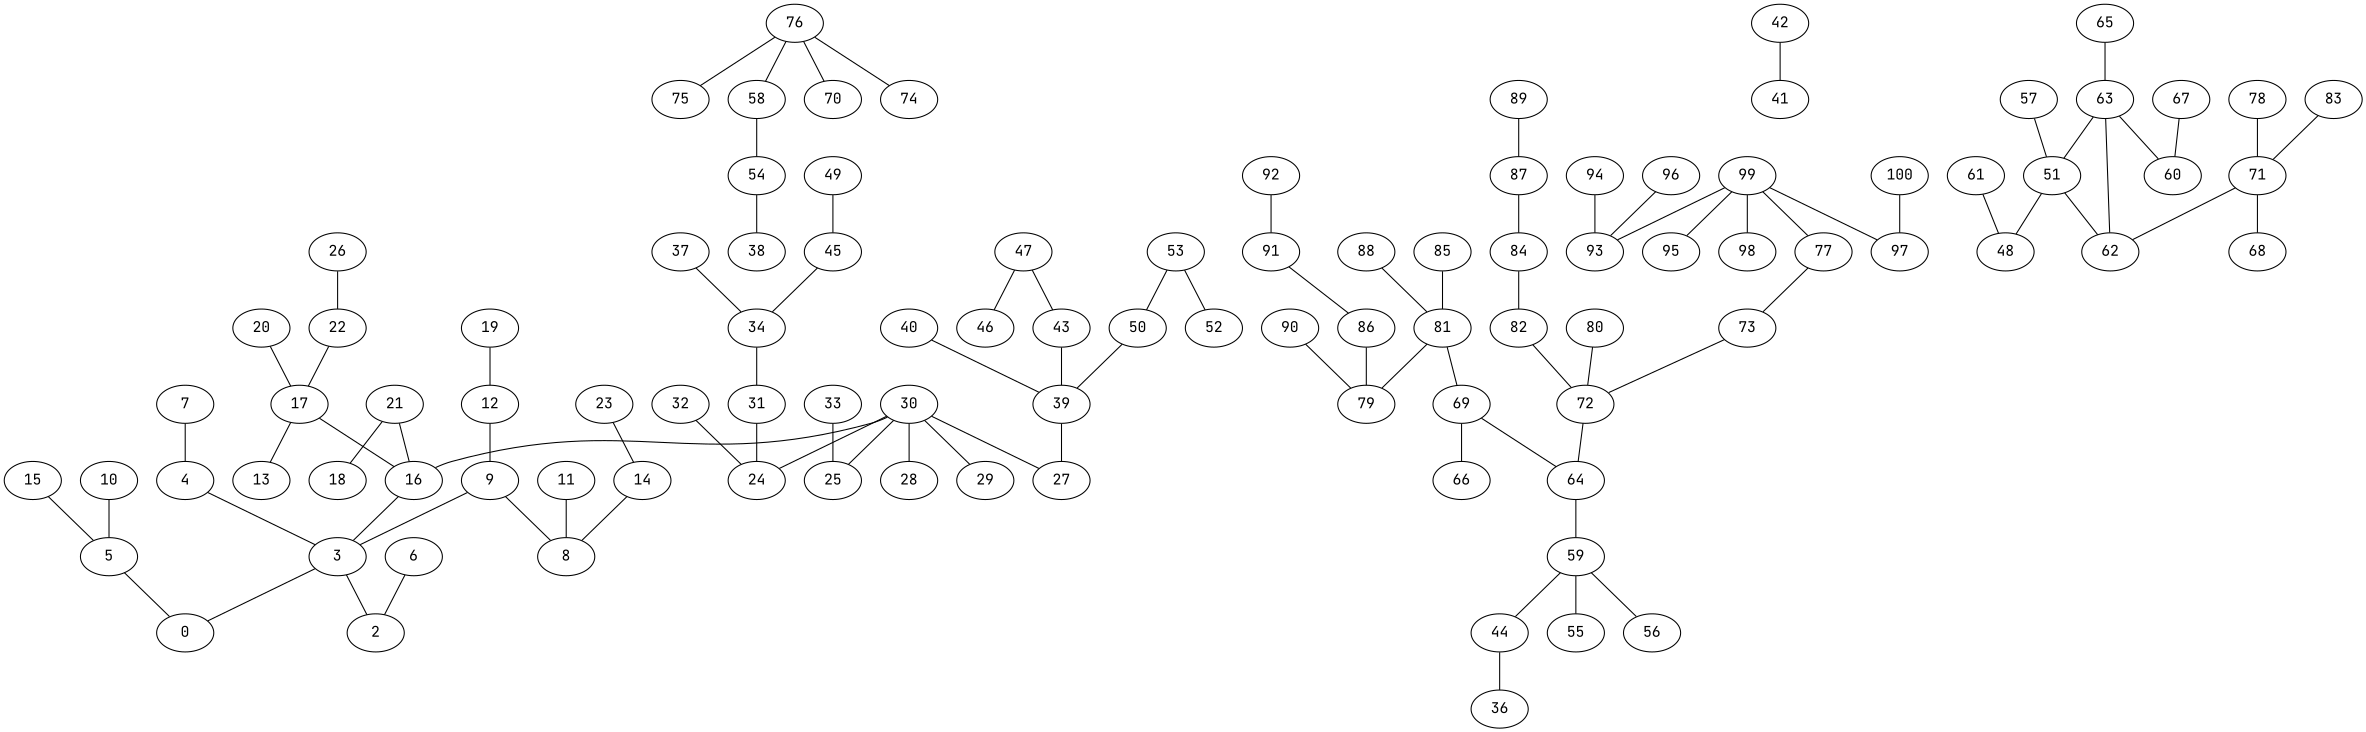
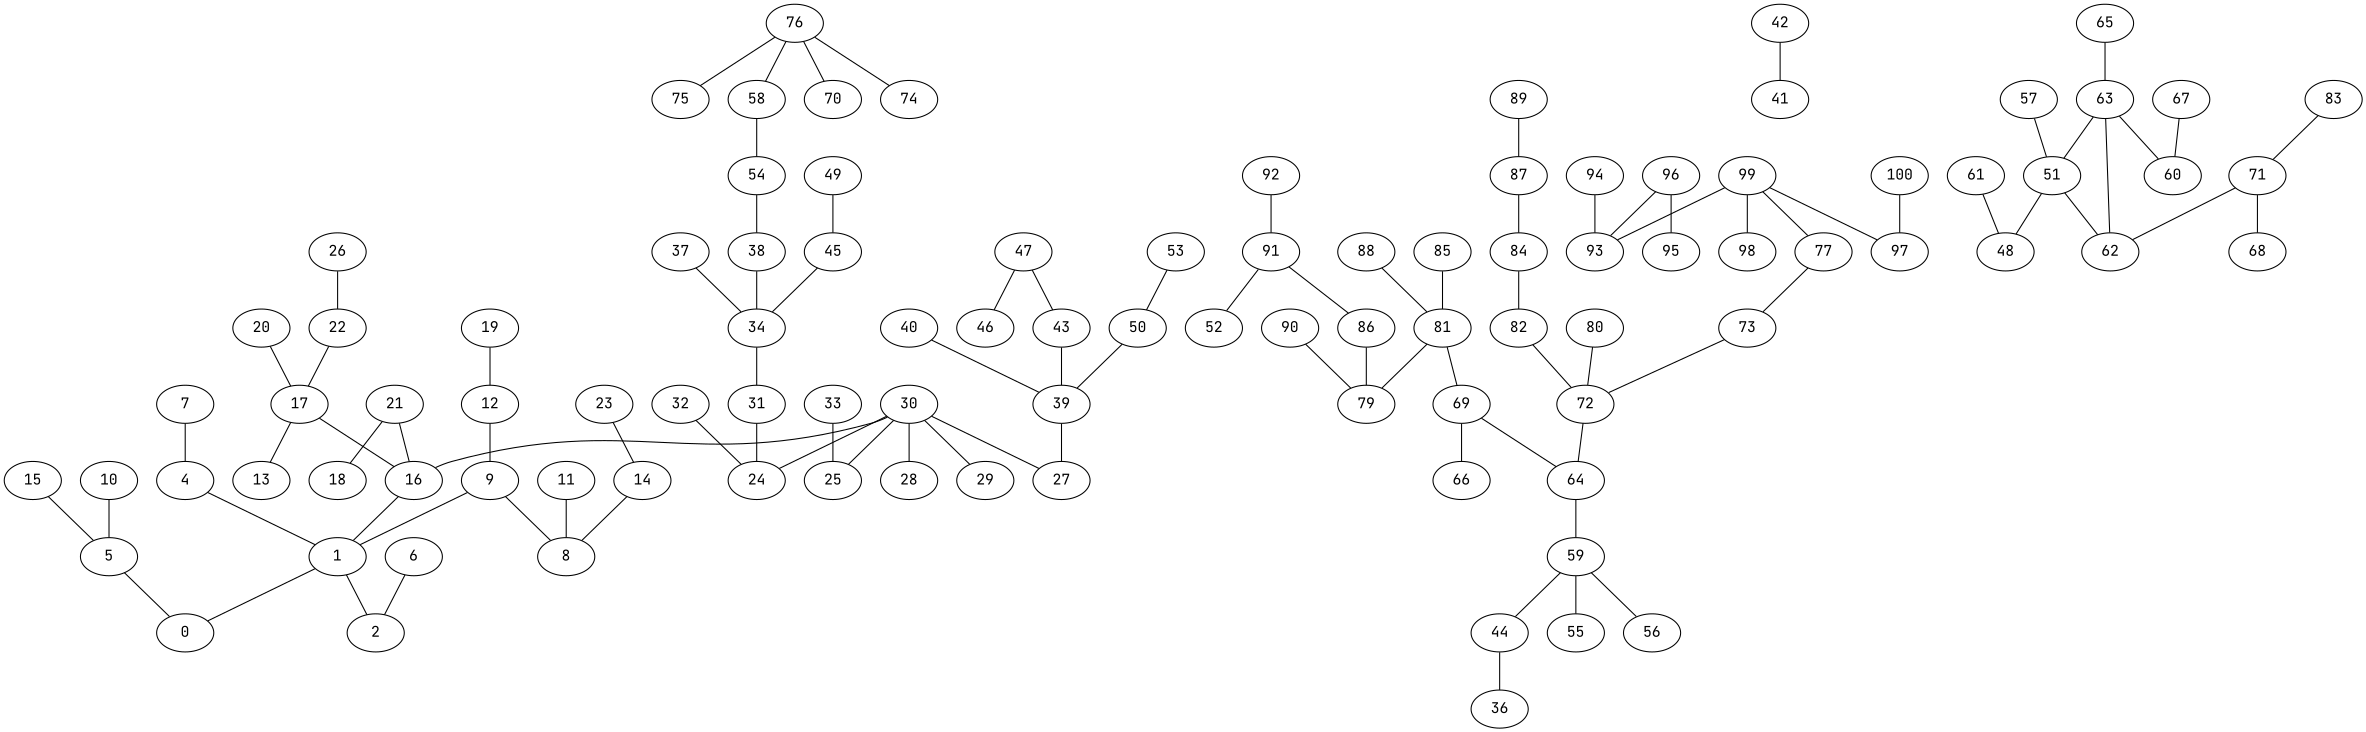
(2257, 99) -> none
(1709, 214) -> (1671, 206)
none -> (757, 290)
(1195, 290) -> (1242, 290)
(338, 557) -> (338, 557)
